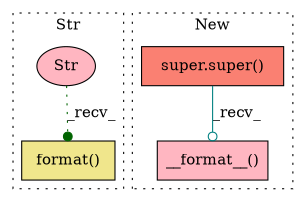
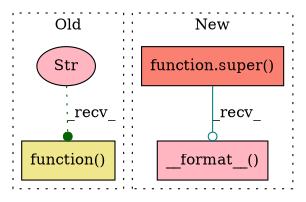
(68, 25) -> (68, 25)
(213, 66) -> (213, 66)
(68, 161) -> (68, 161)
